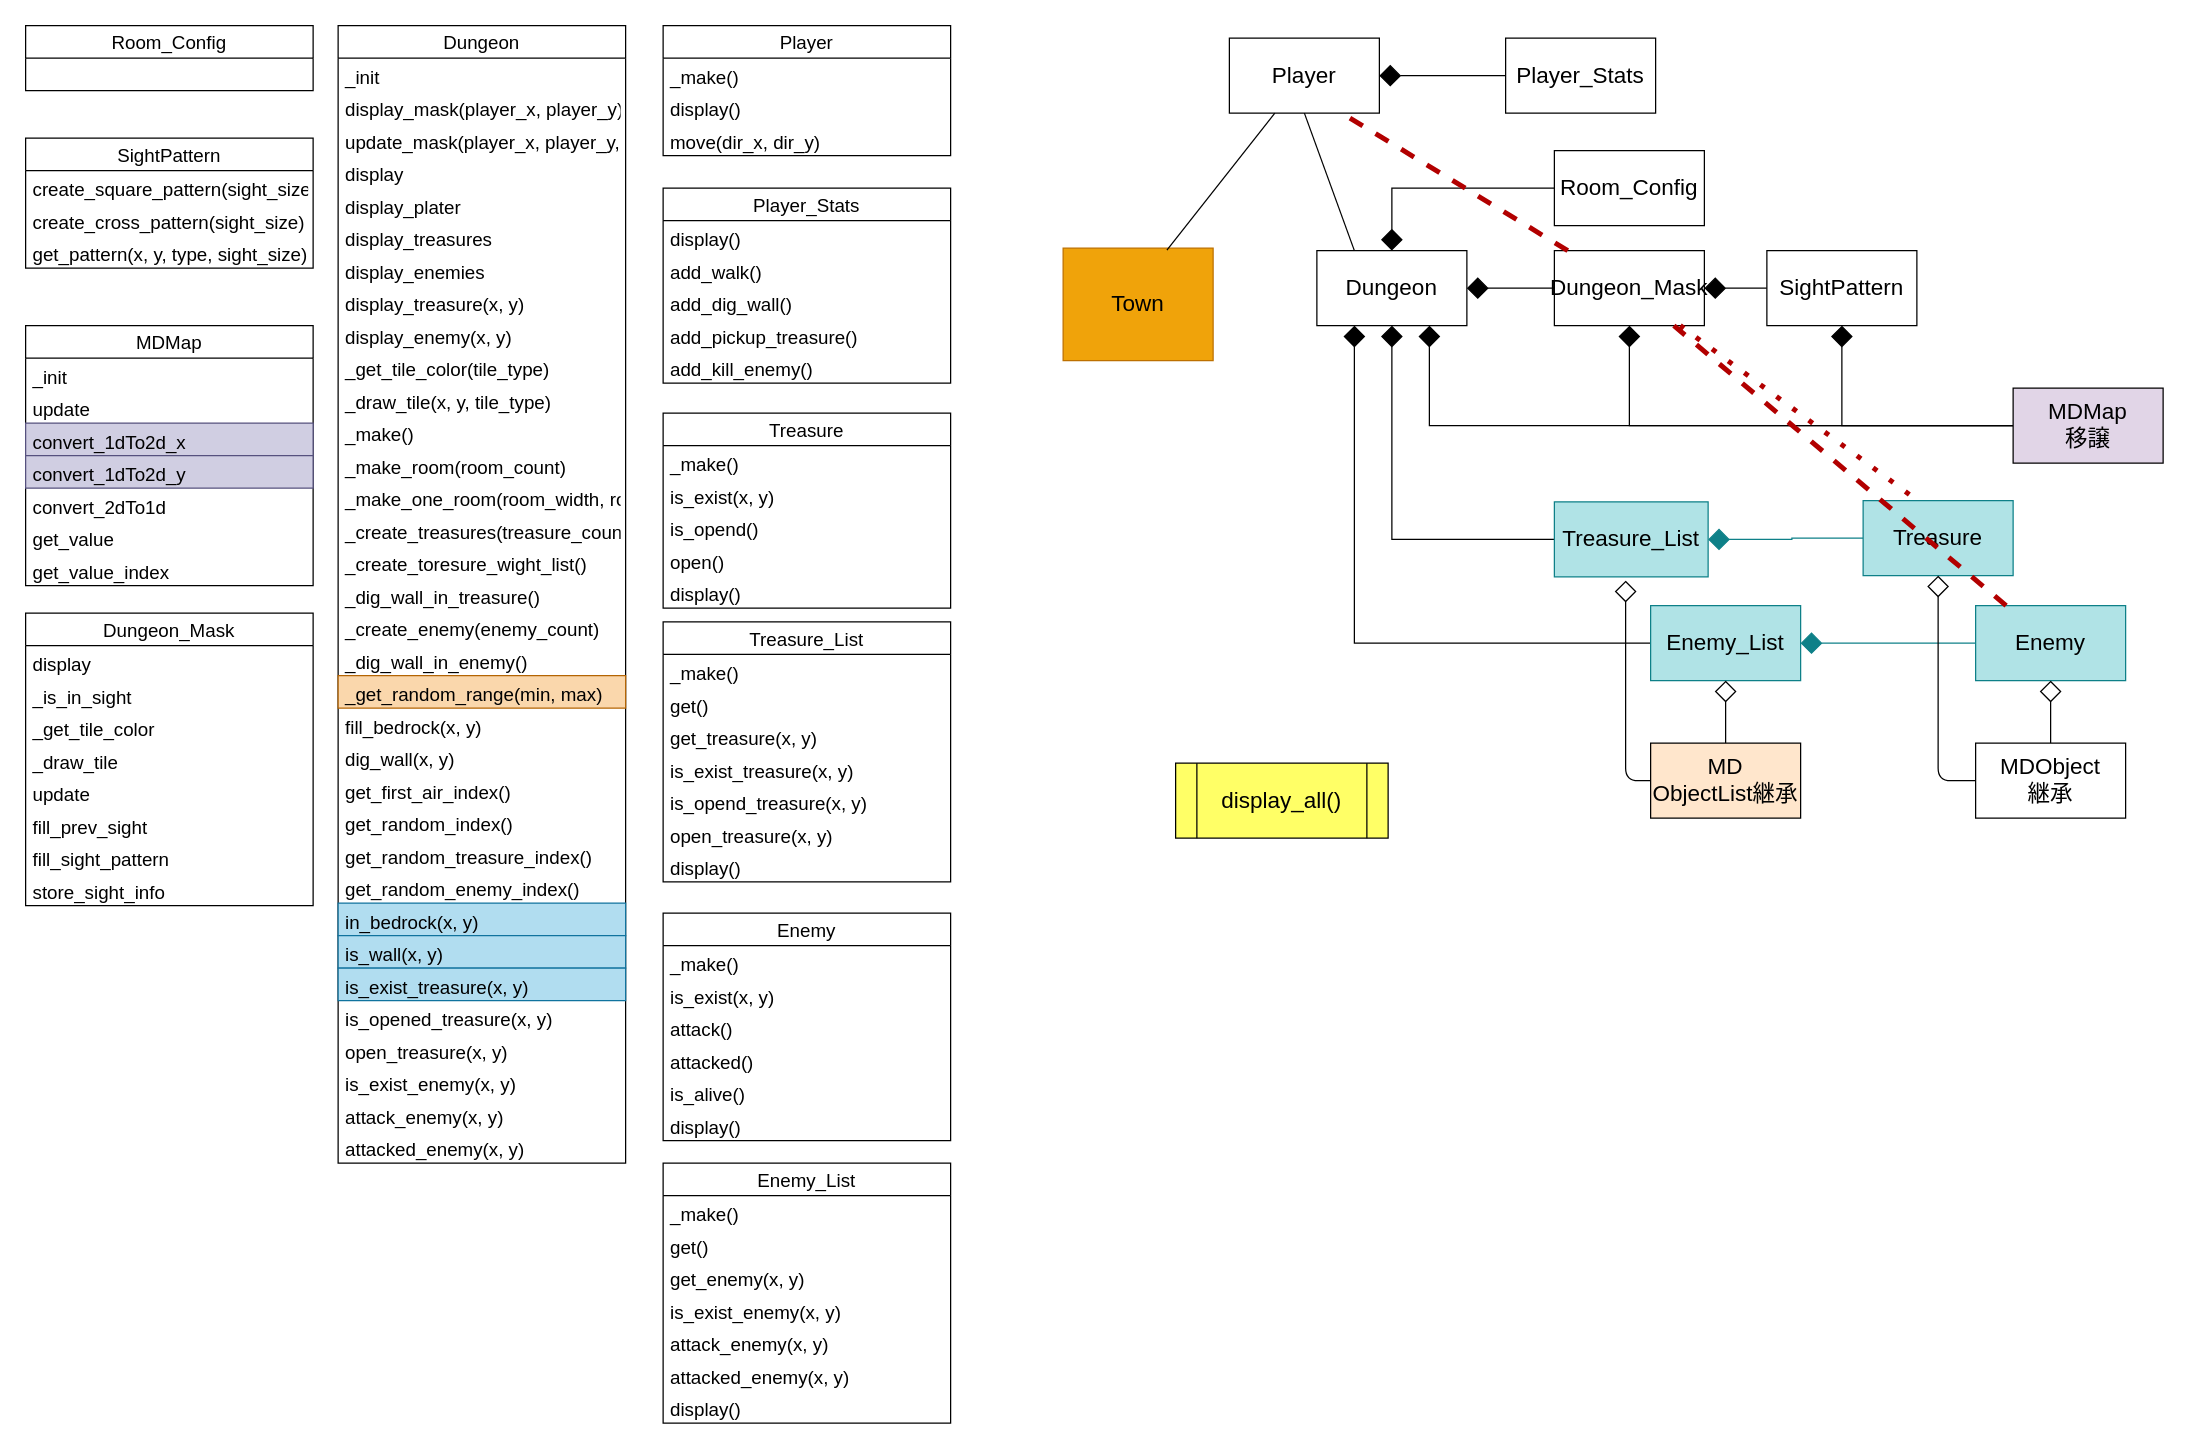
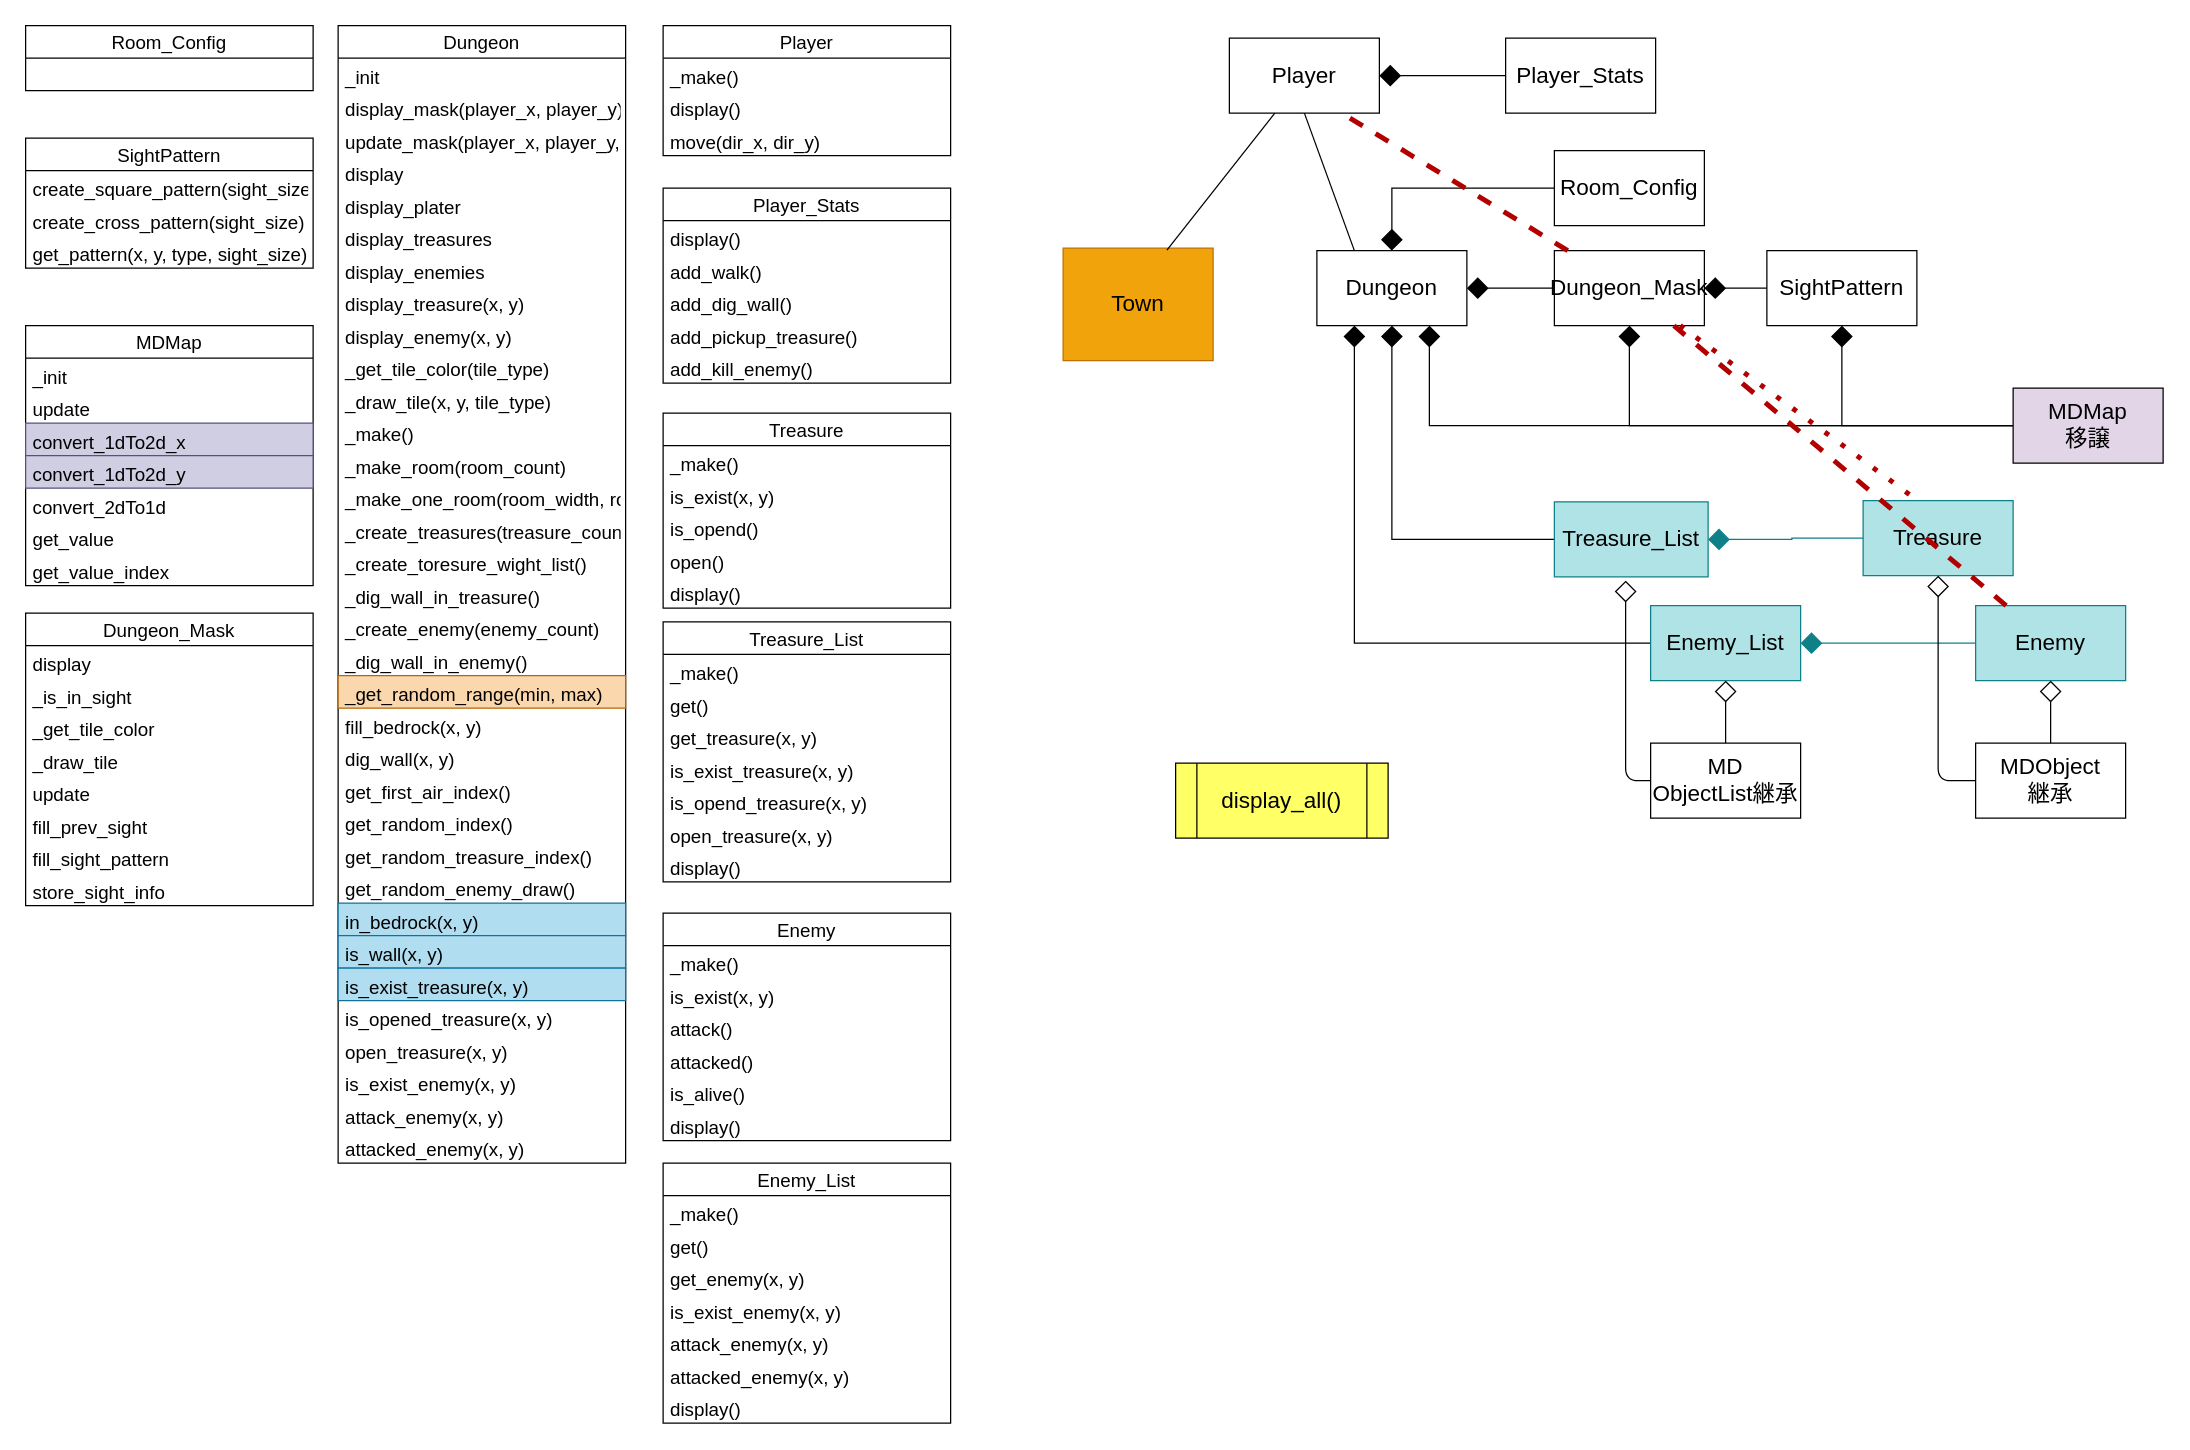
(1726, 781) -> (1726, 781)
(469, 890) -> (466, 890)
